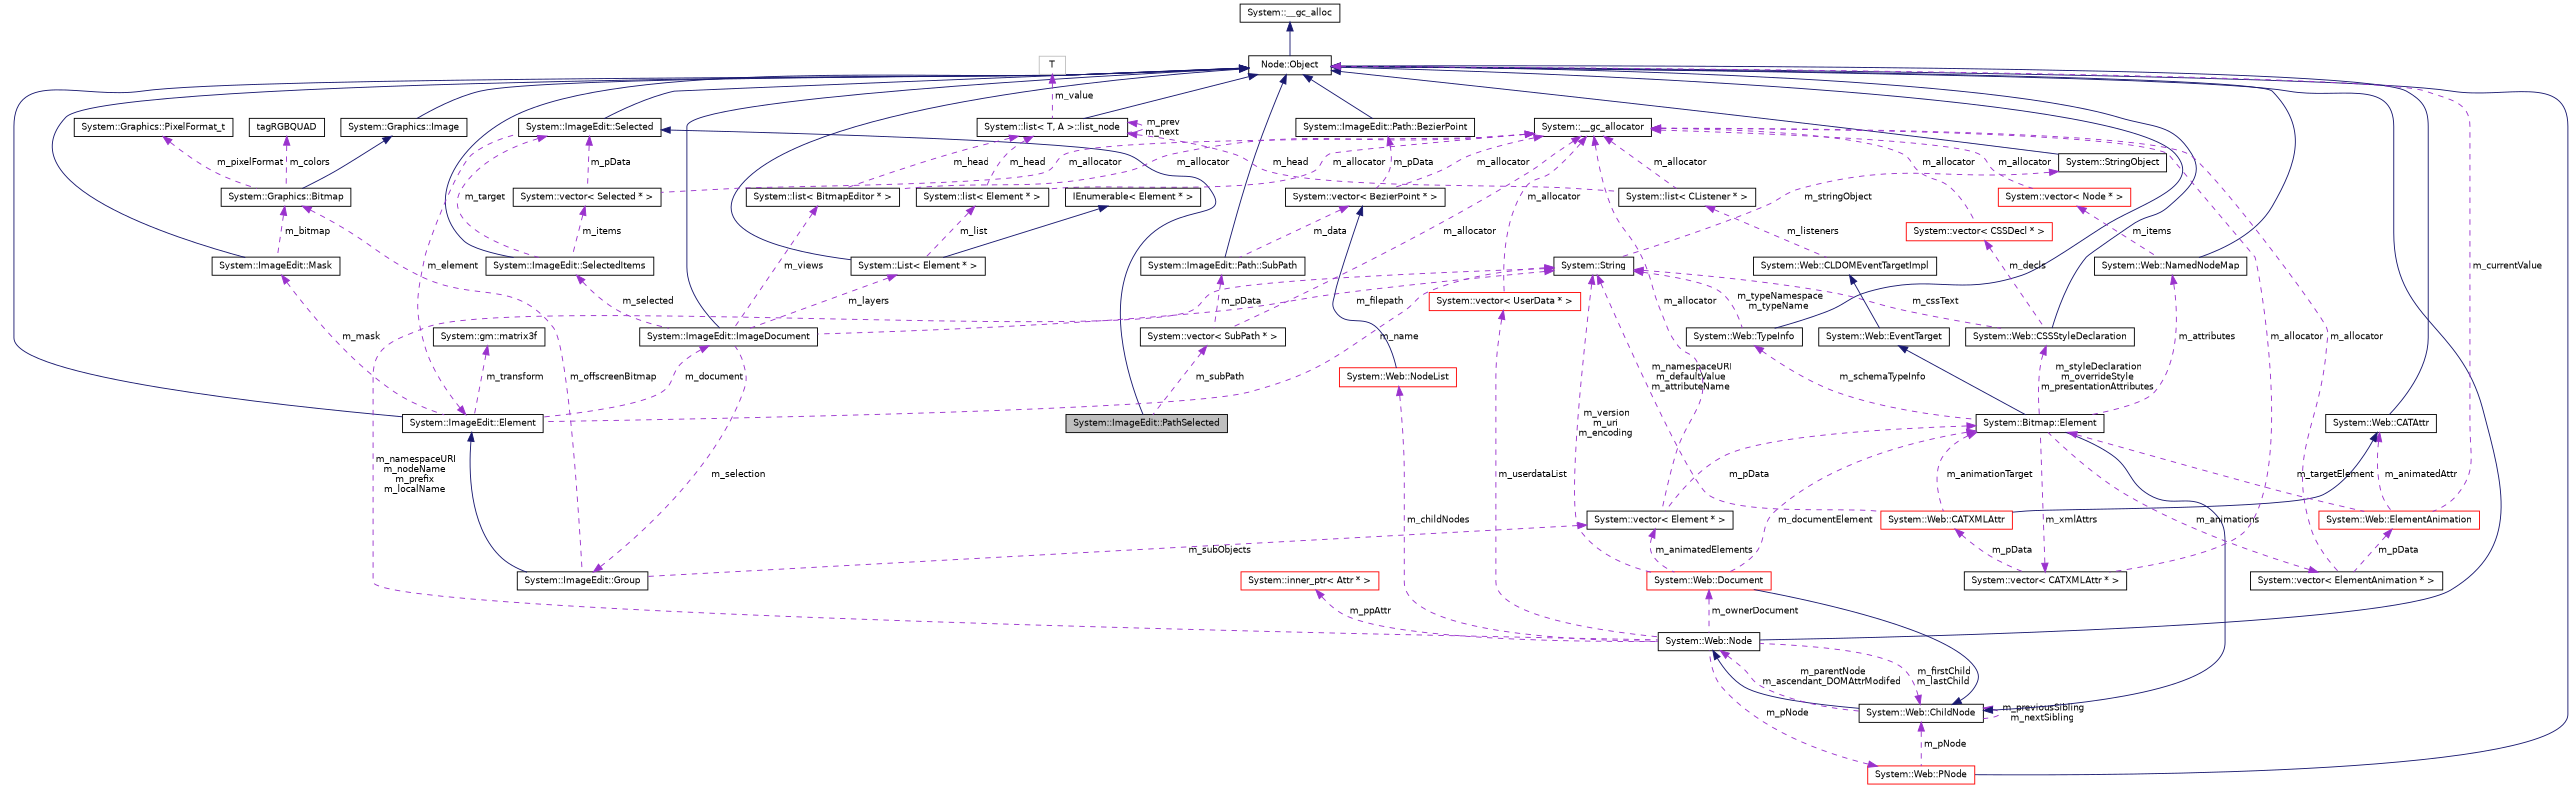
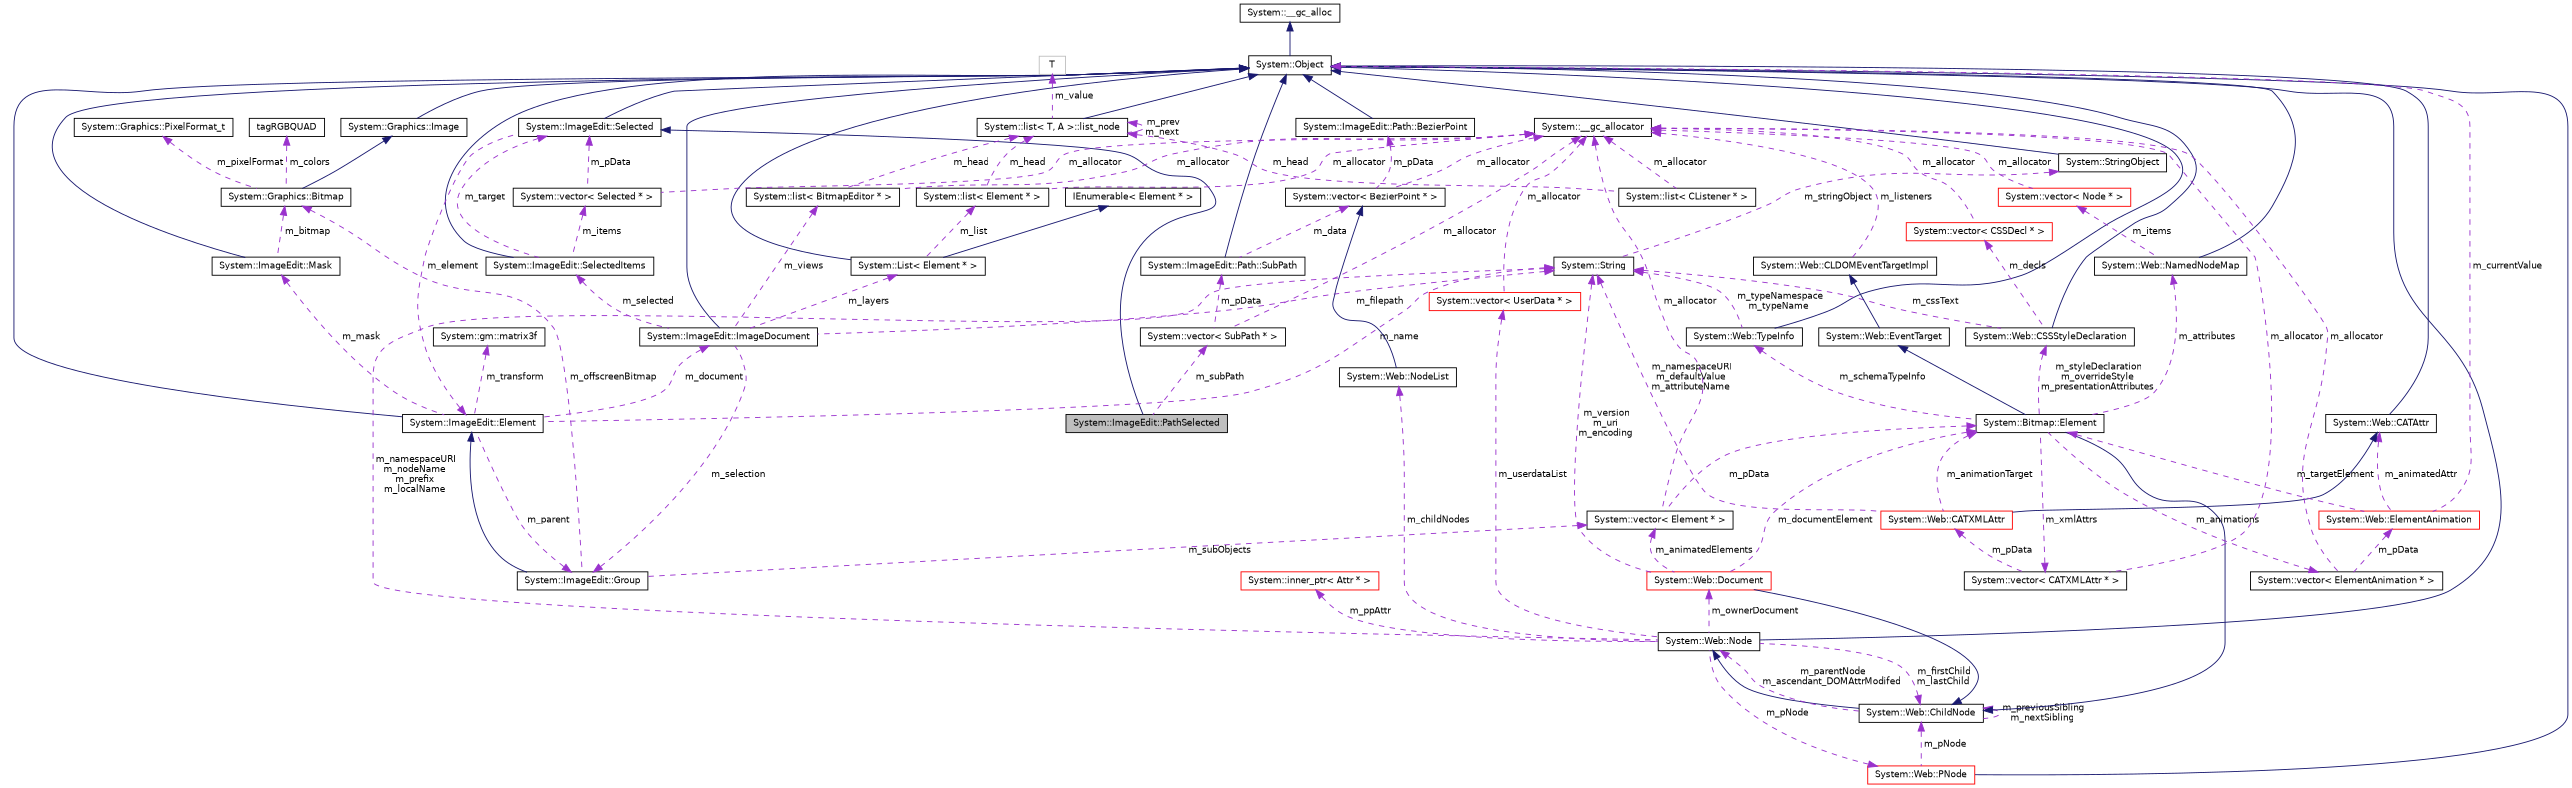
(1290, 65) -> (1290, 65)
(1770, 234) -> (1808, 157)
(1398, 377) -> (1398, 377)
none -> (511, 506)
